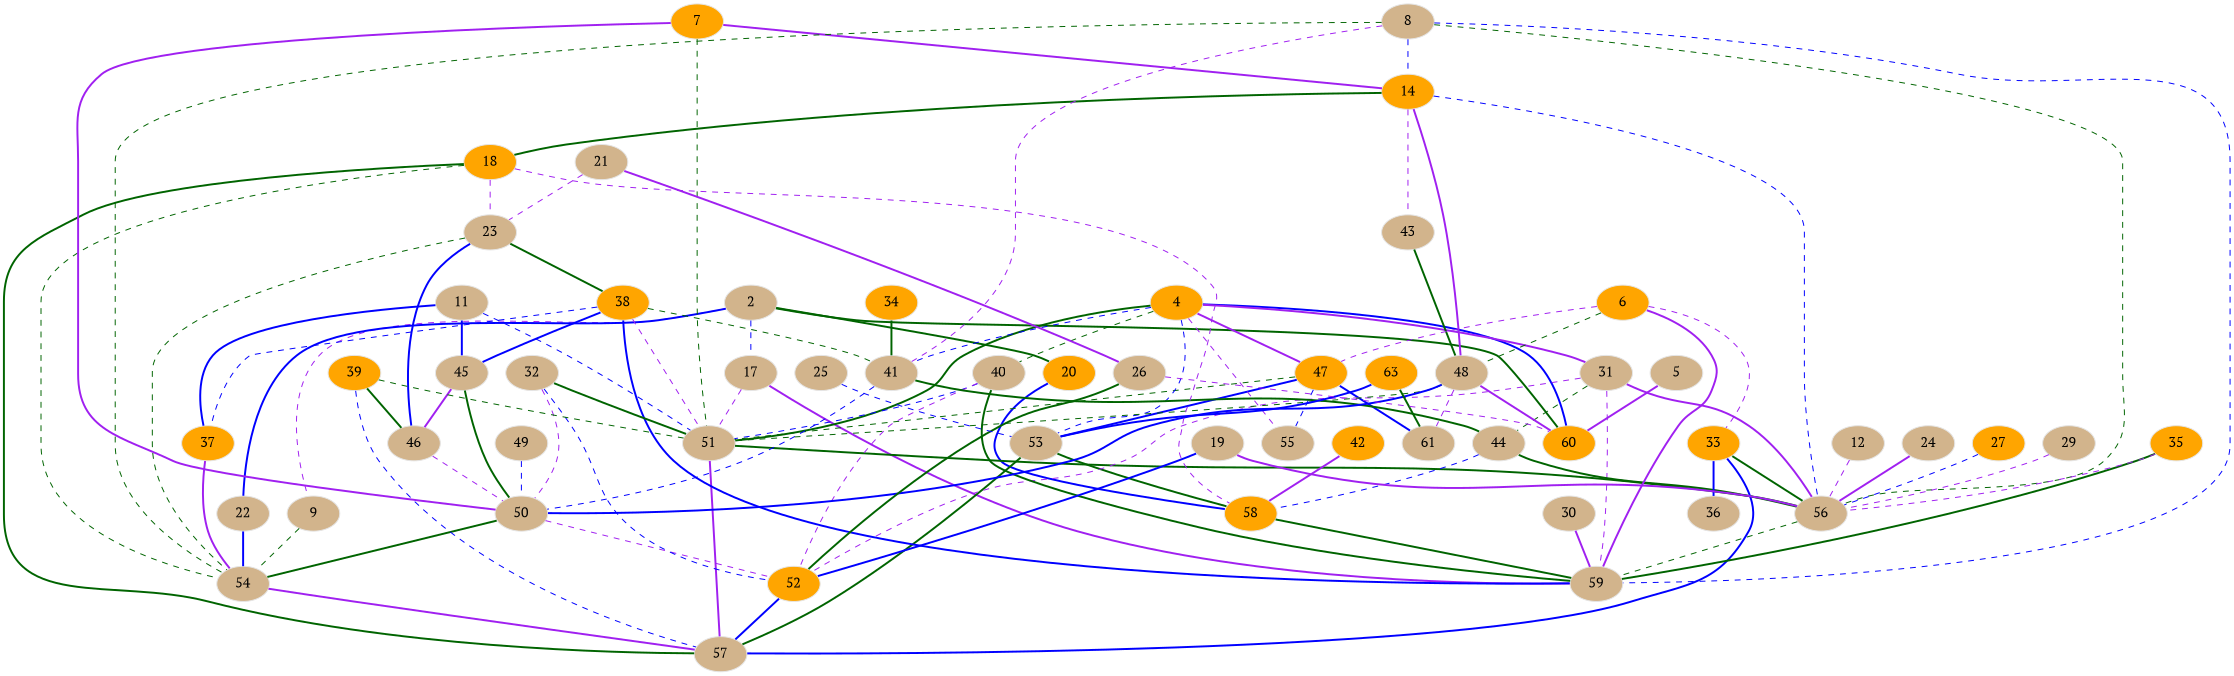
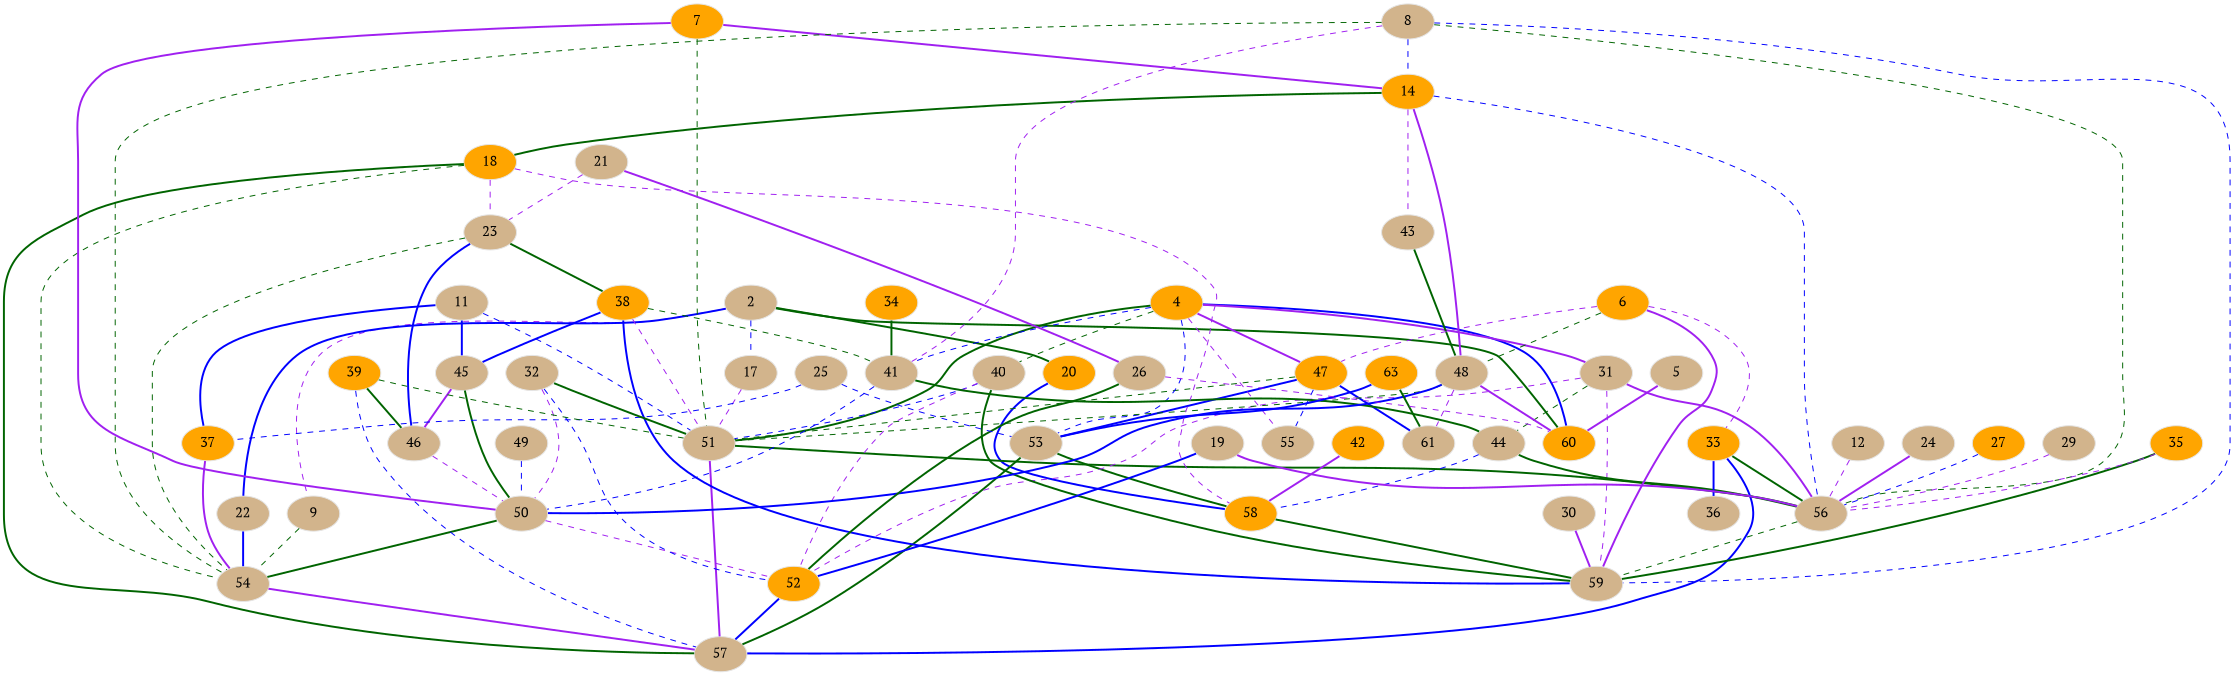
(383, 336) -> (519, 420)
(1153, 549) -> none
